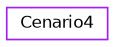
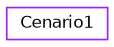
(57, 24) -> (57, 24)
